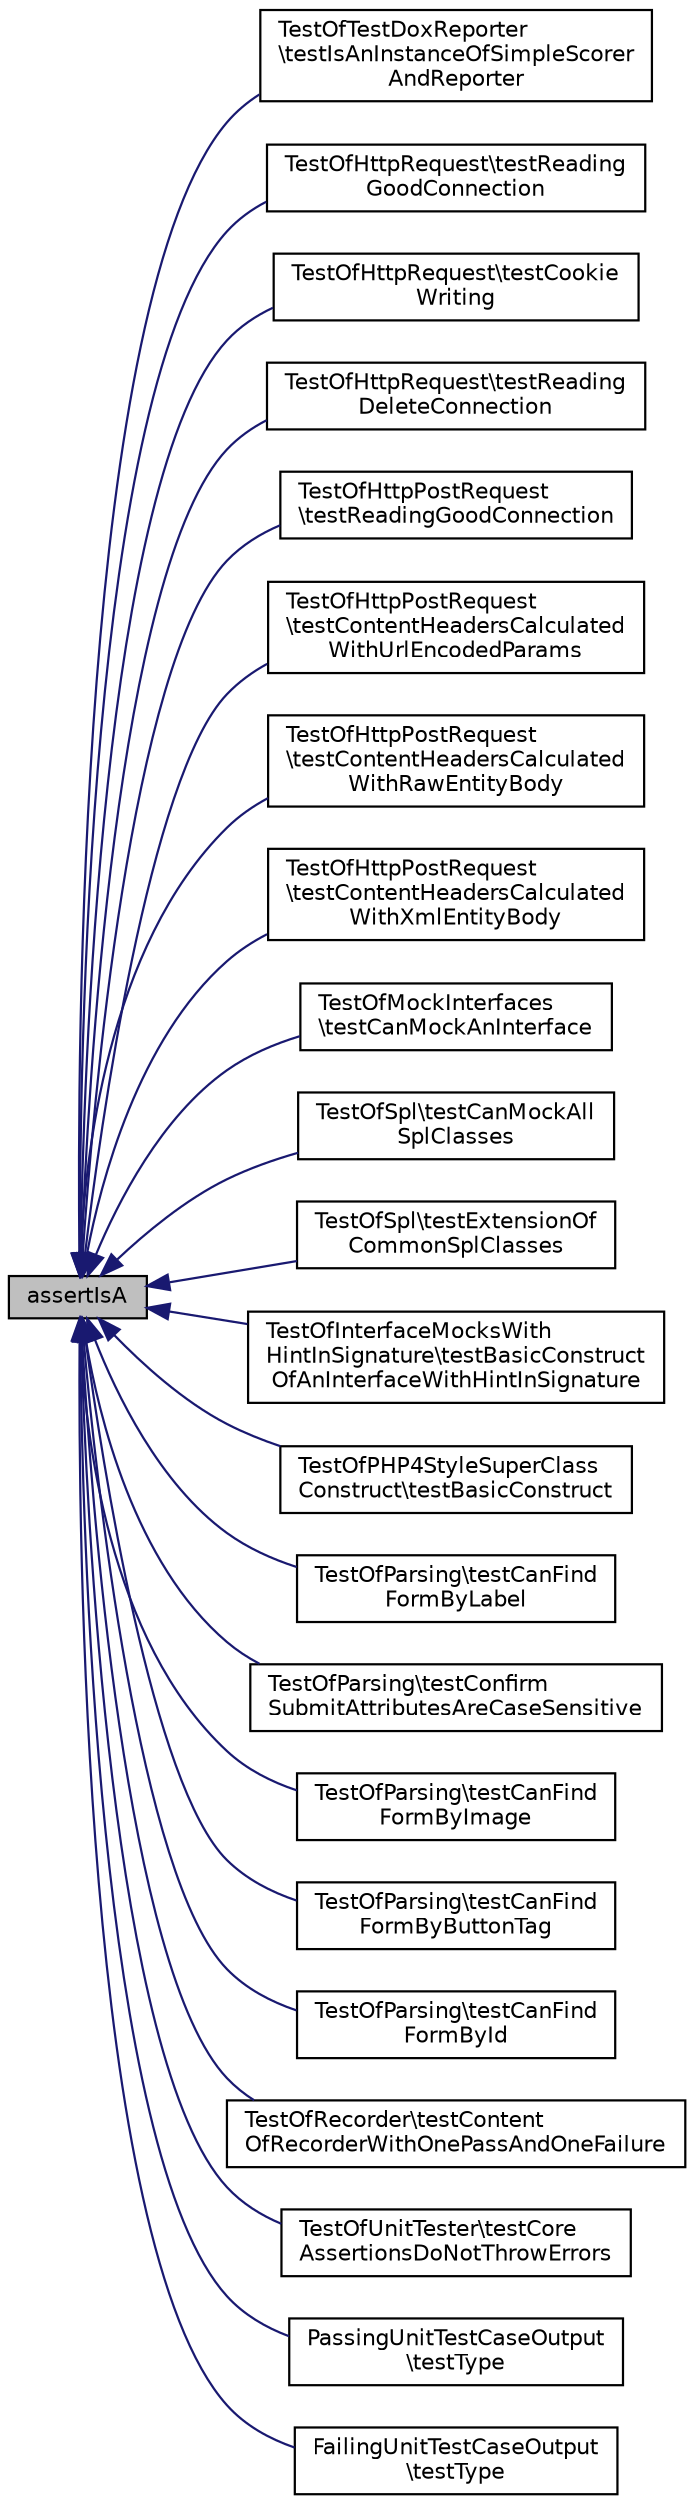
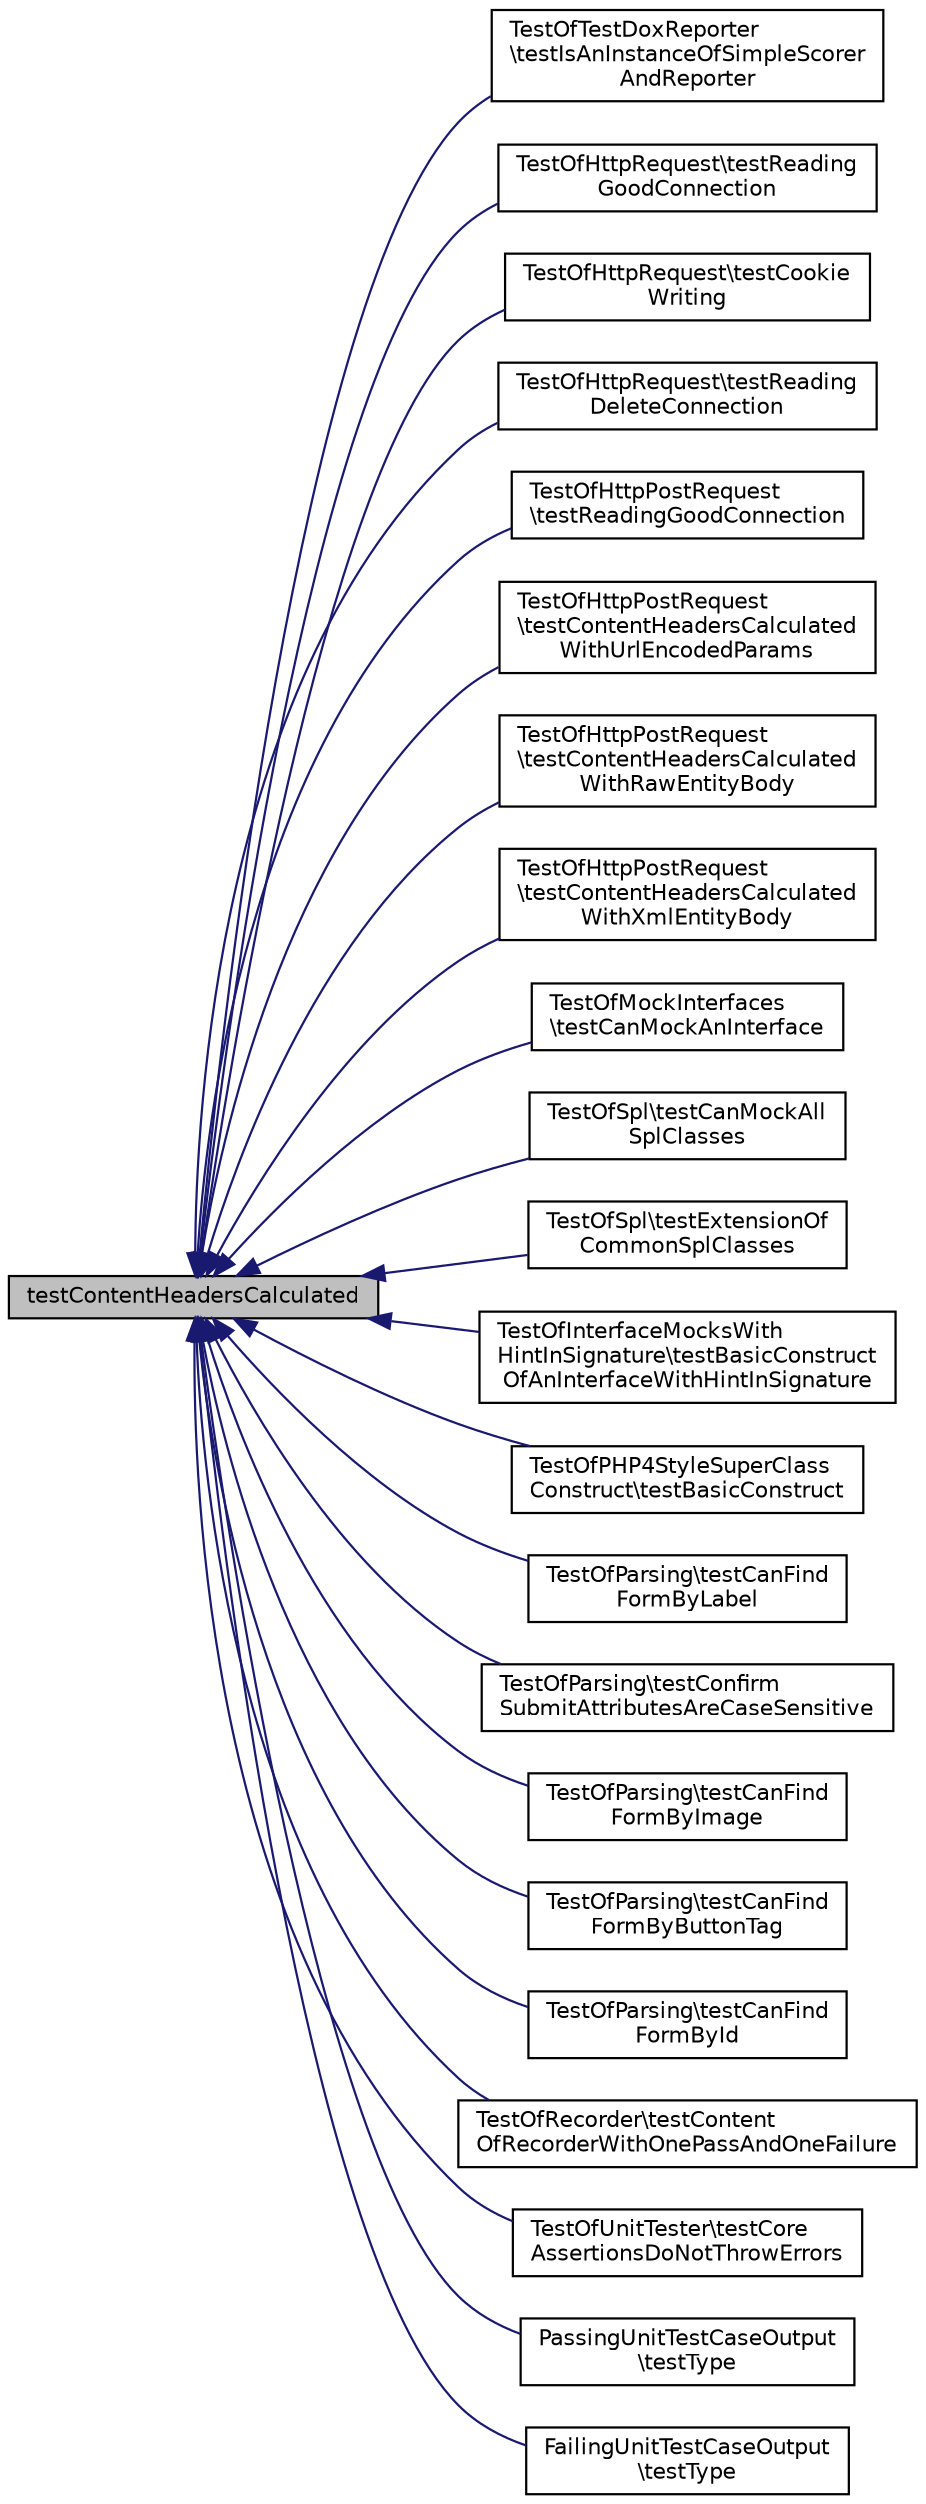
(78, 1297) -> (194, 1297)
